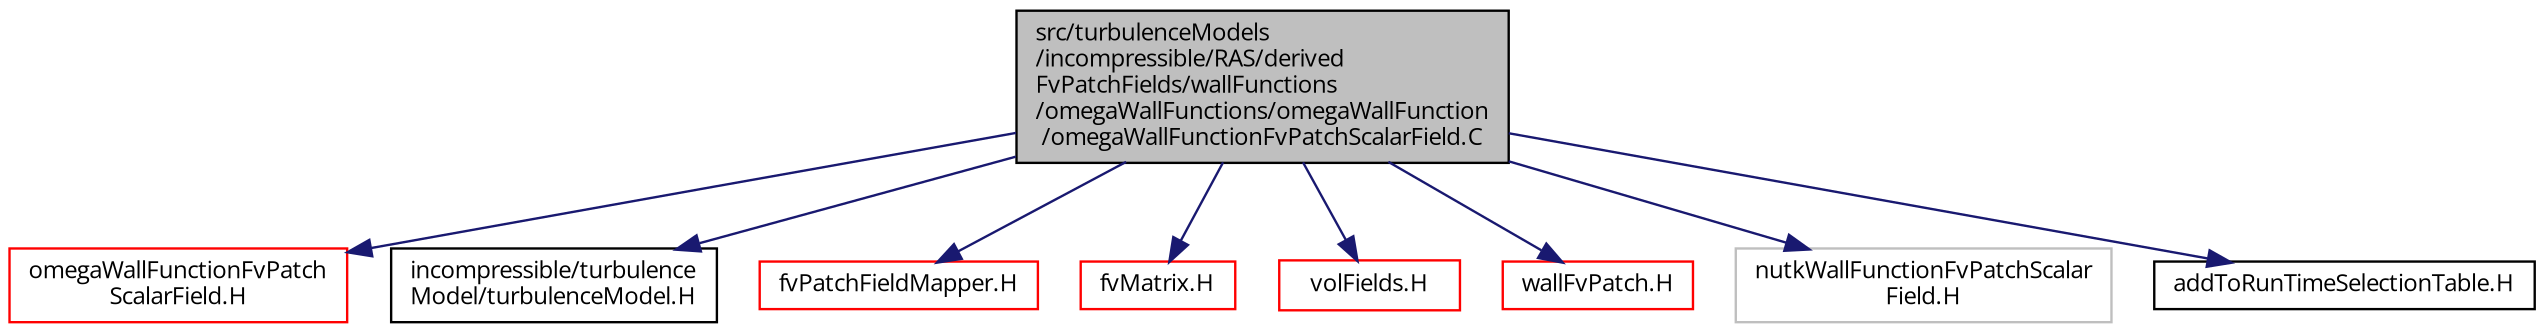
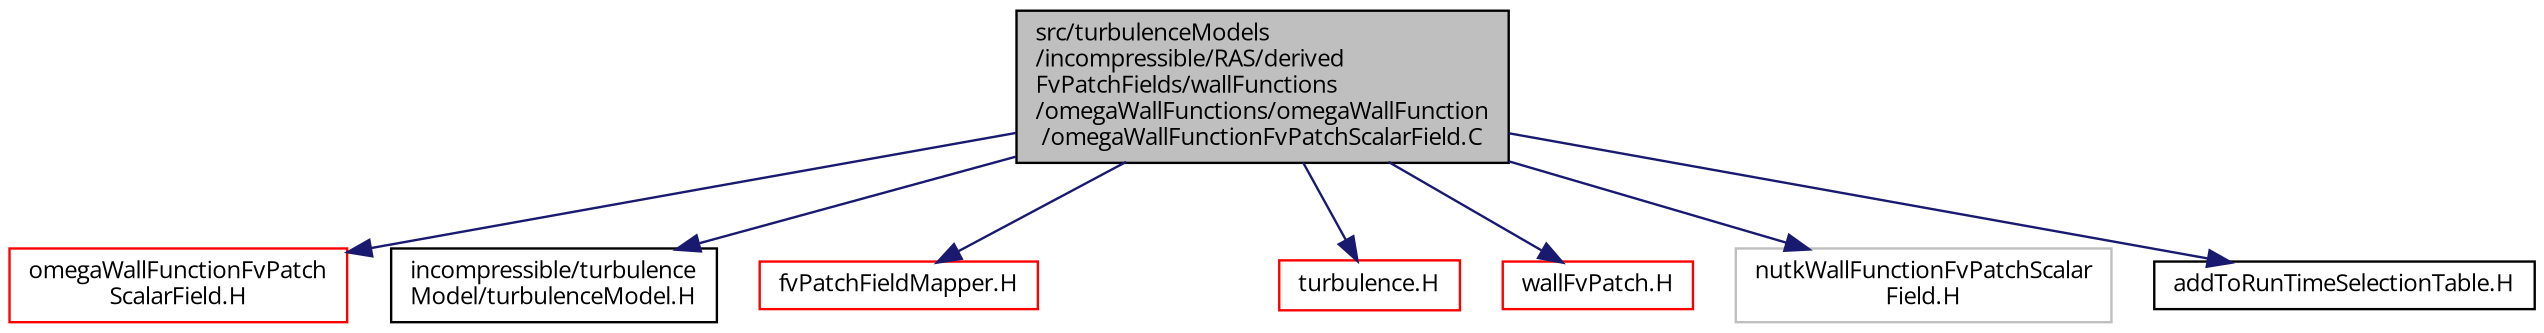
(1158, 285) -> none
(1370, 285) -> (1370, 285)
